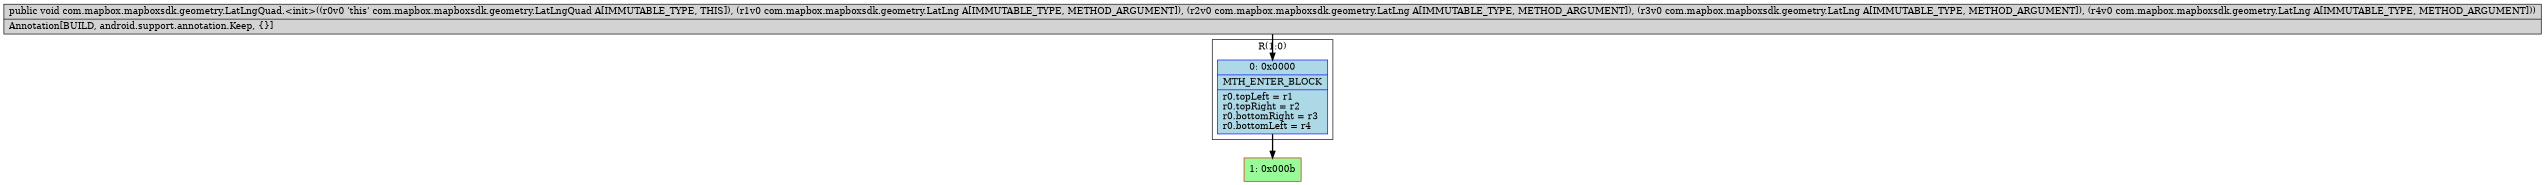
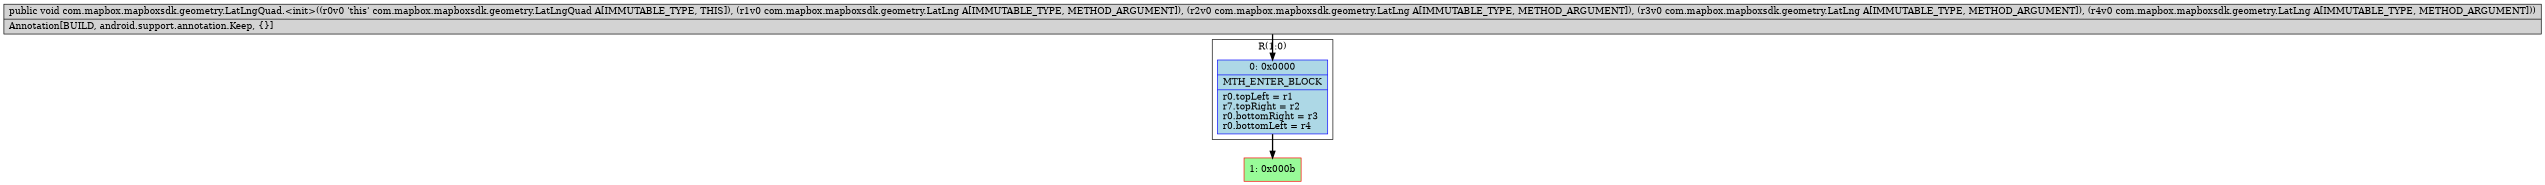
(1262, 107) -> (1262, 107)
